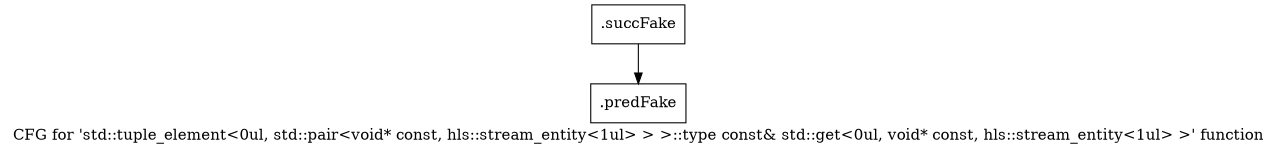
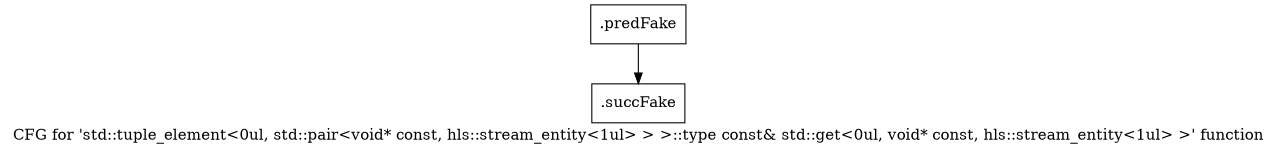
(638, 58) -> (638, 58)
